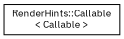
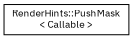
(62, 20) -> (66, 20)
